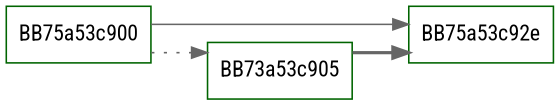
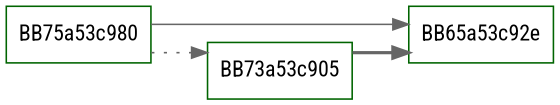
(79, 35) -> (79, 35)
(481, 35) -> (481, 35)
